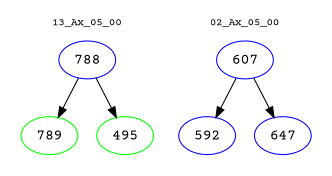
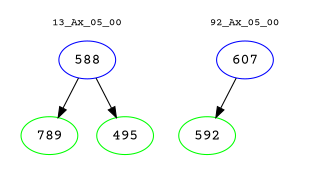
(245, 23) -> (245, 23)
(87, 60) -> (87, 60)
(207, 136) -> (207, 136)
(283, 136) -> none
